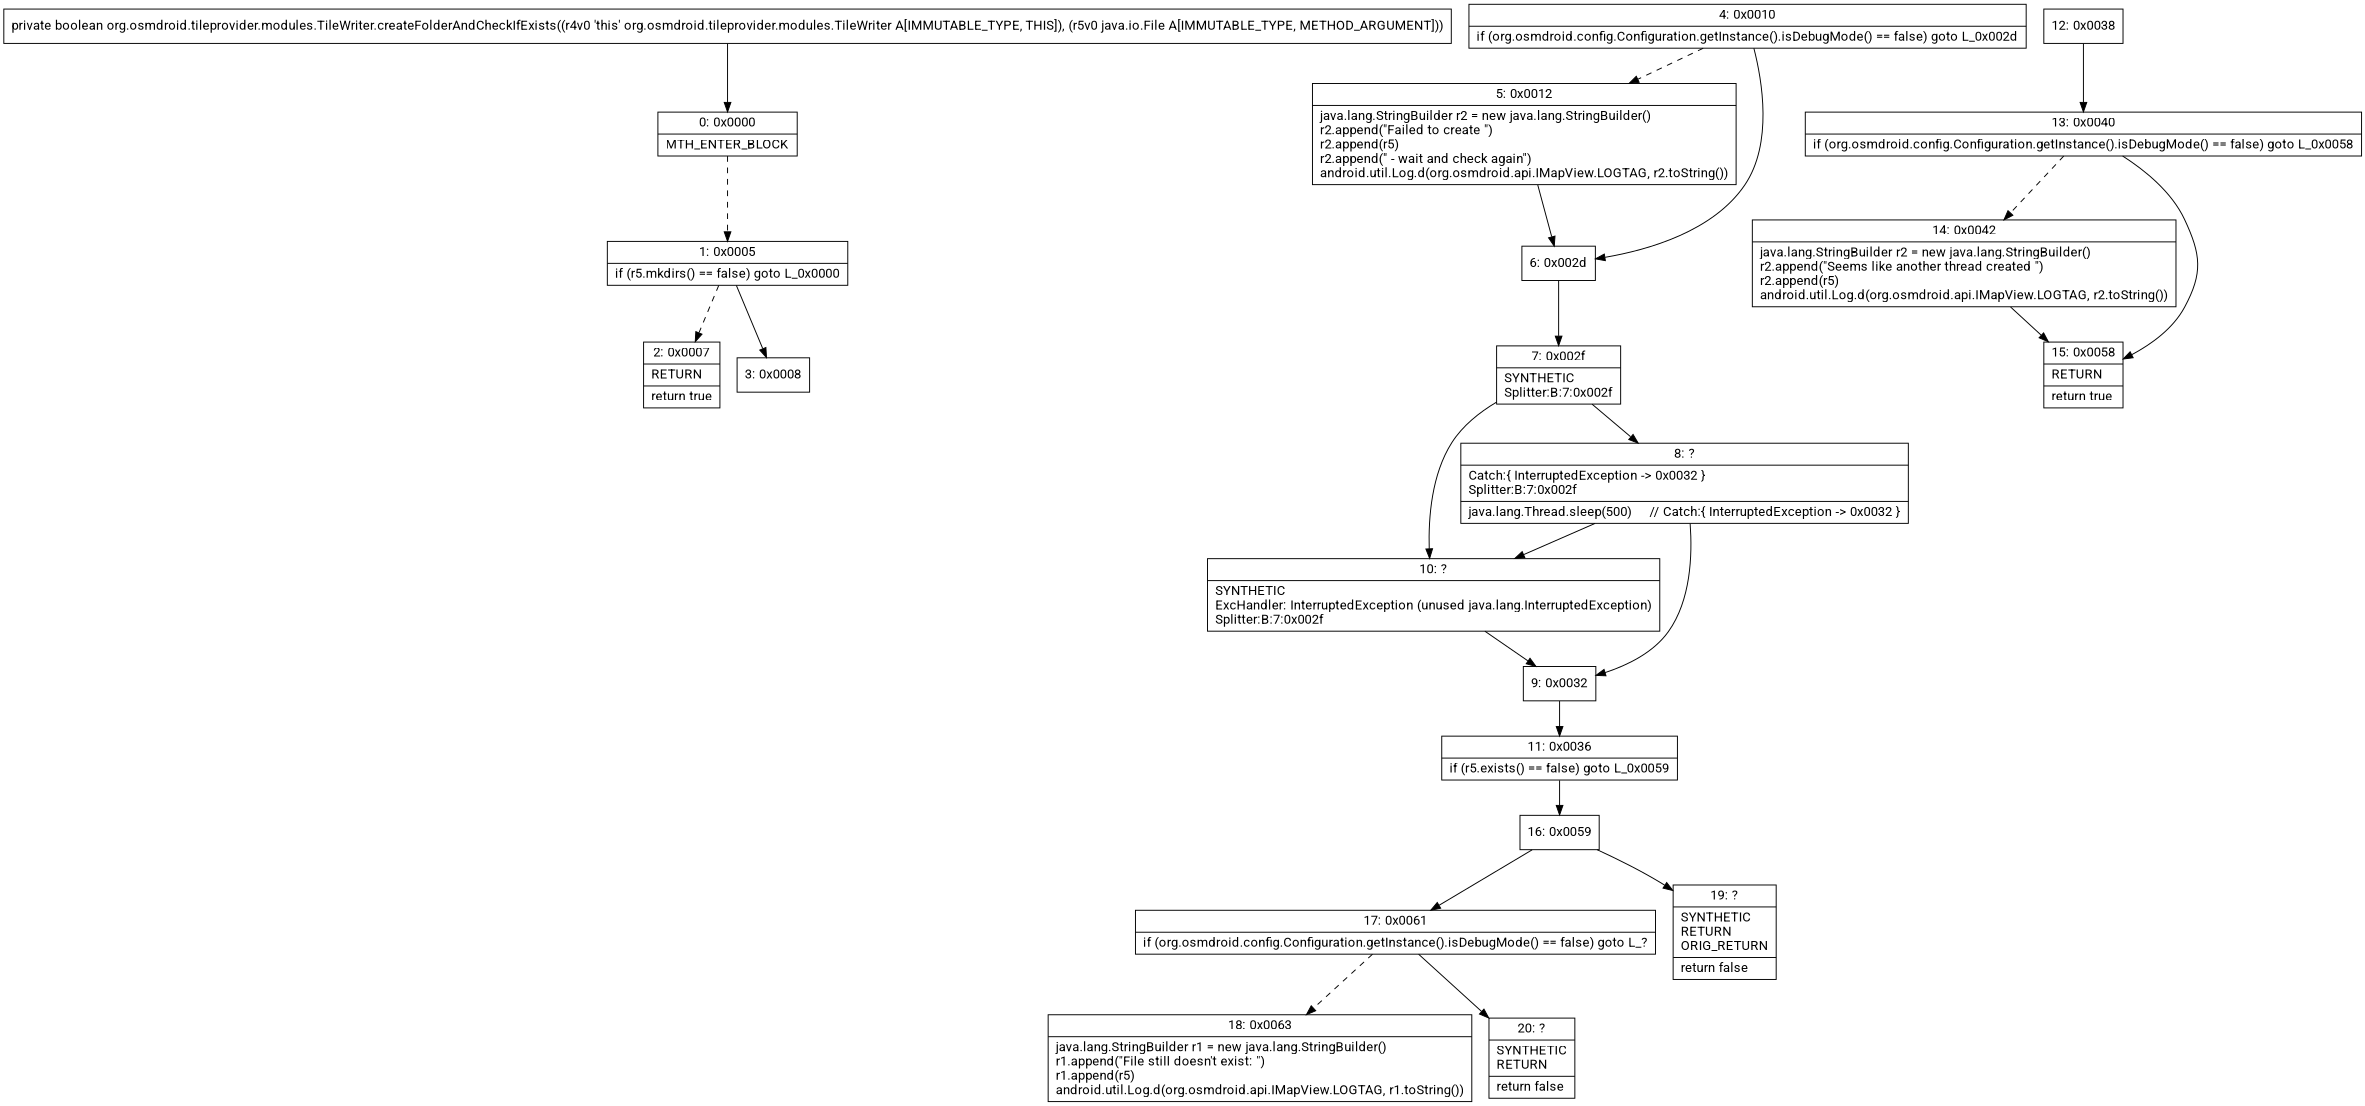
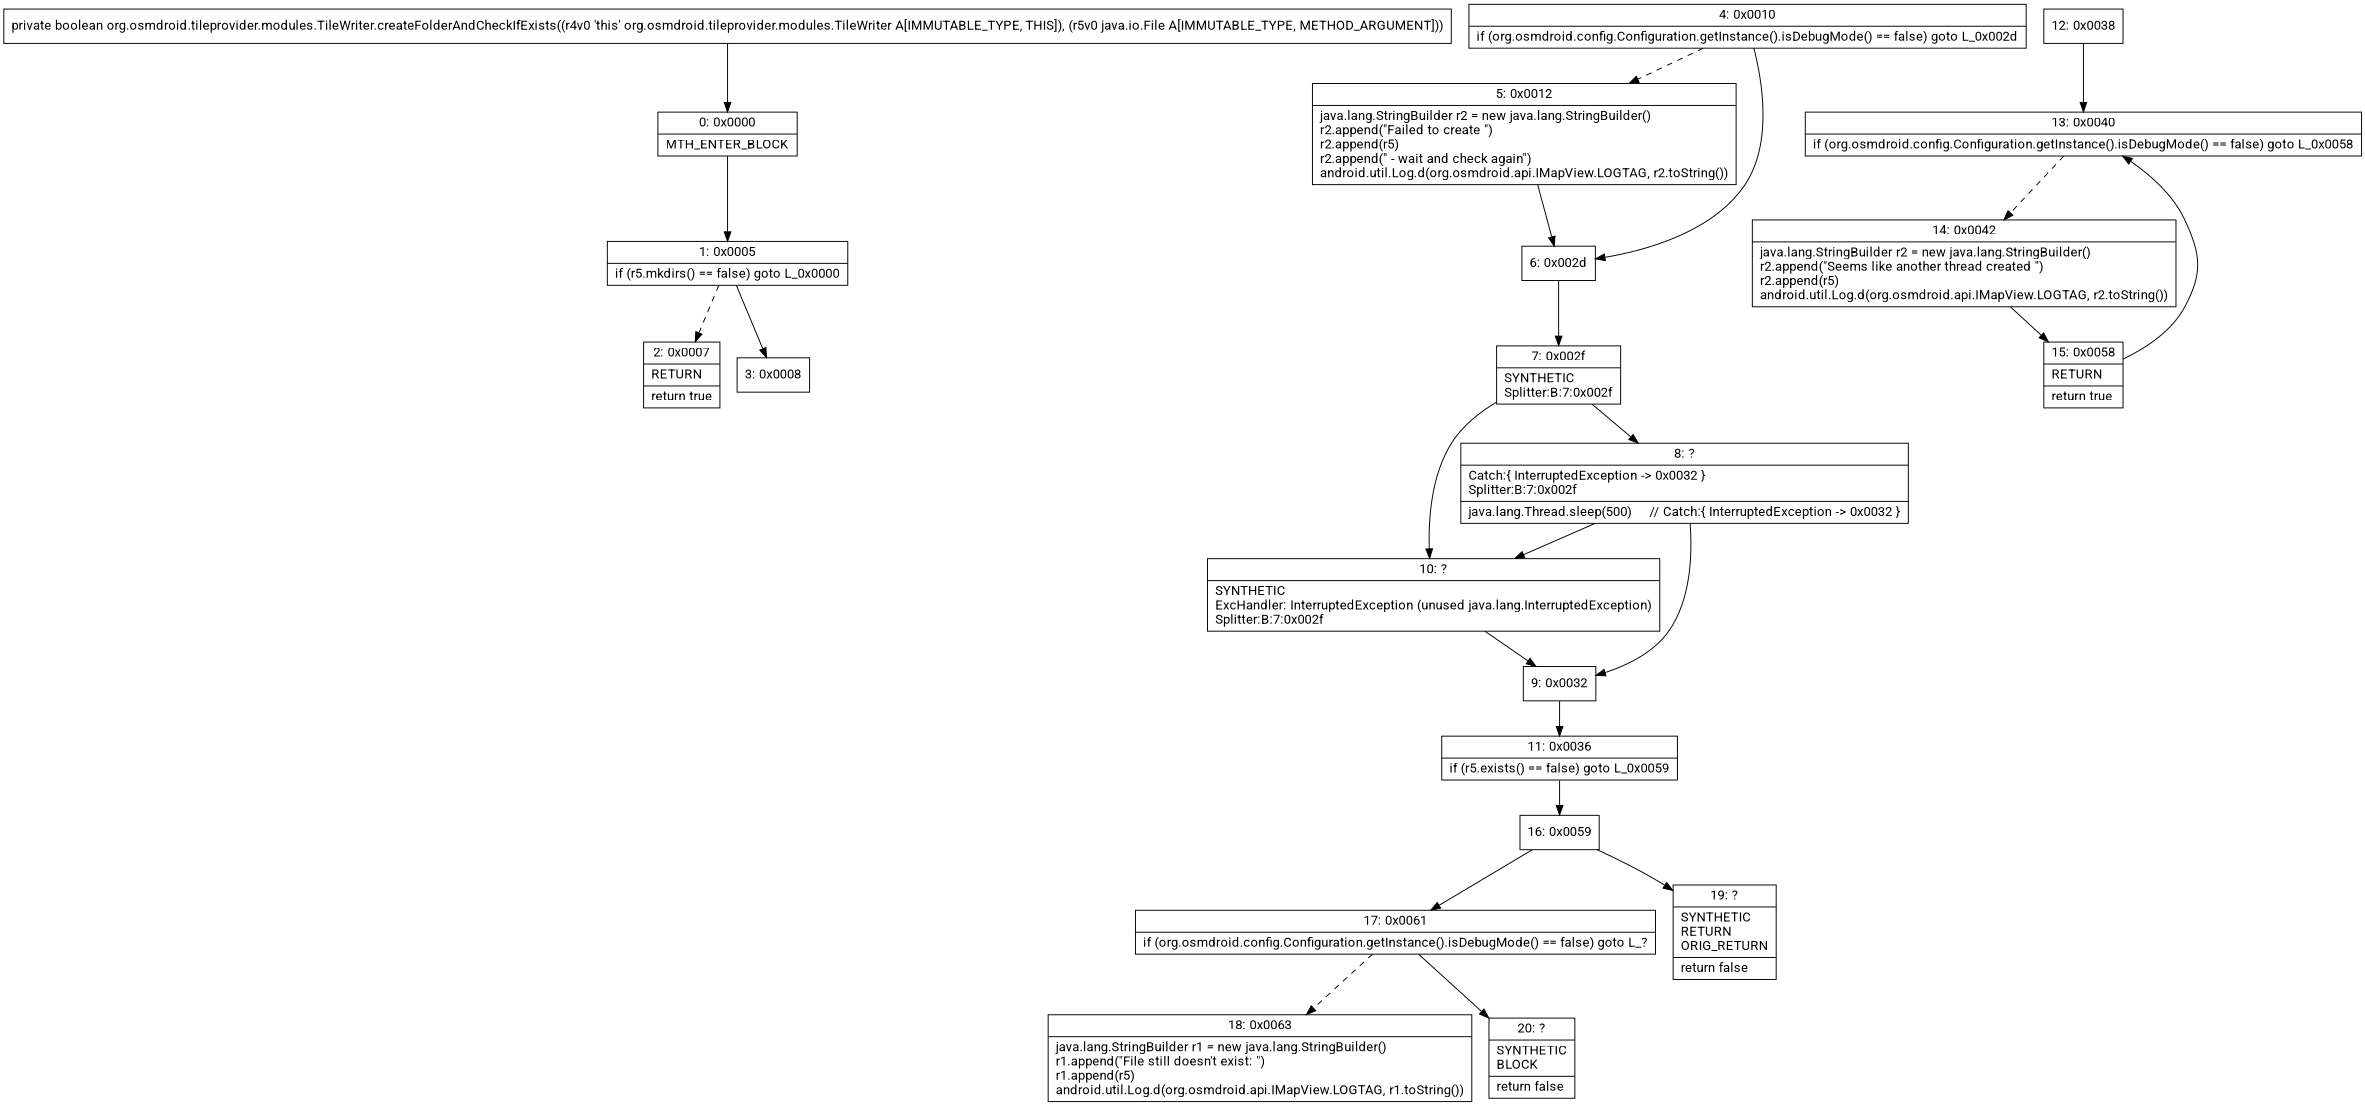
(728, 194) -> (728, 194)
(2197, 255) -> (2198, 264)
(1522, 1065) -> (1518, 1065)
